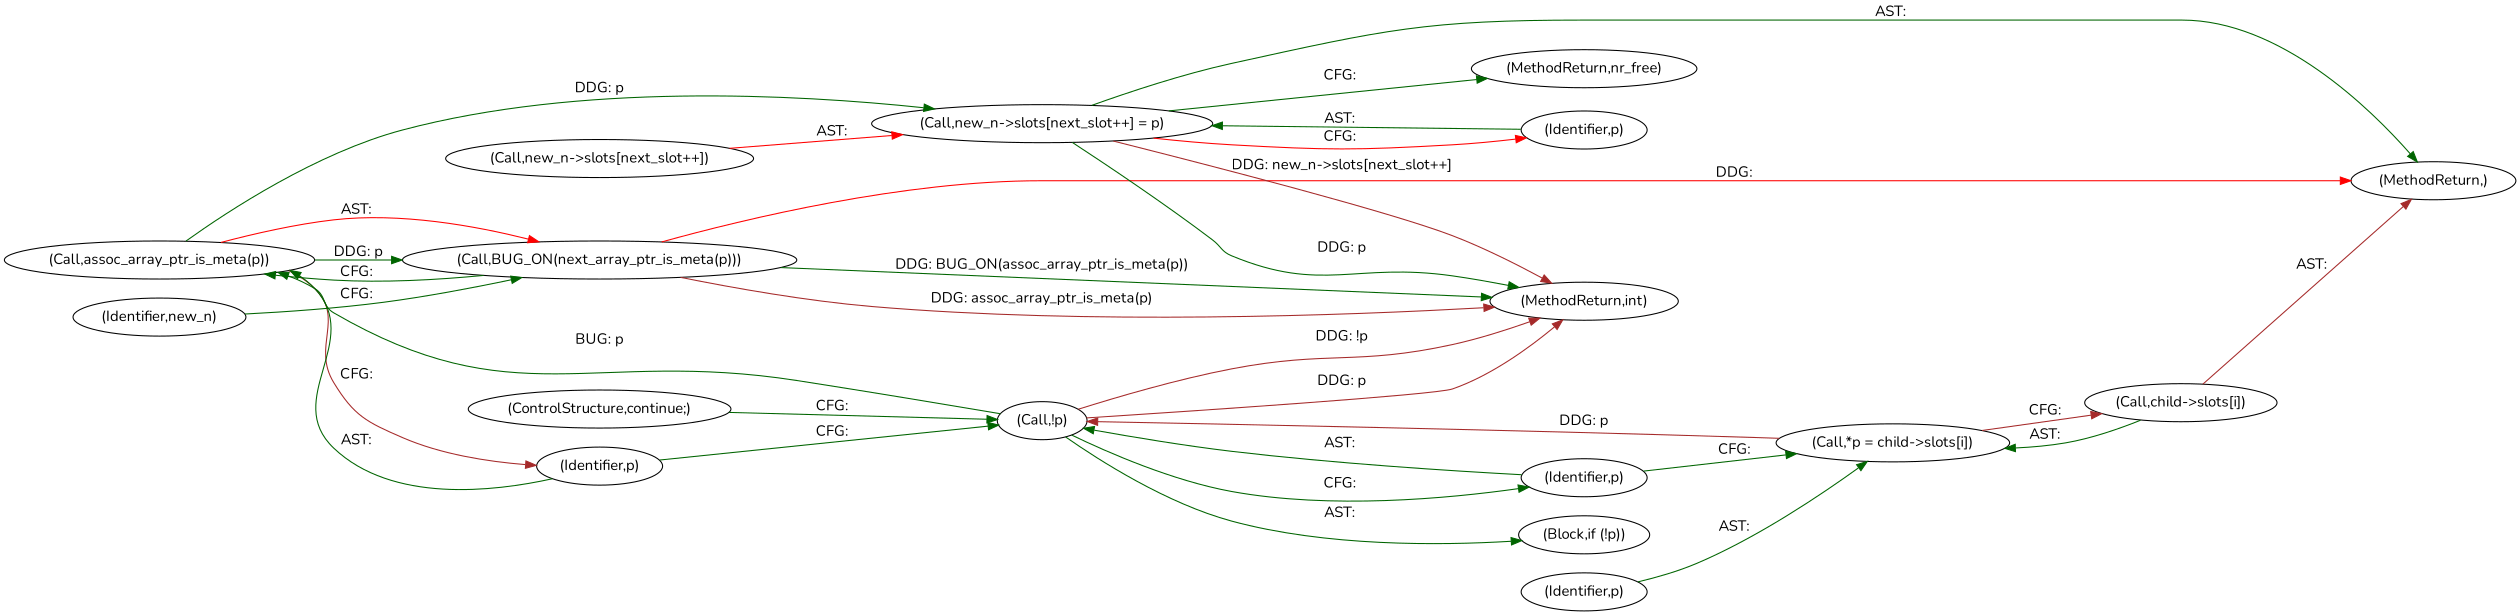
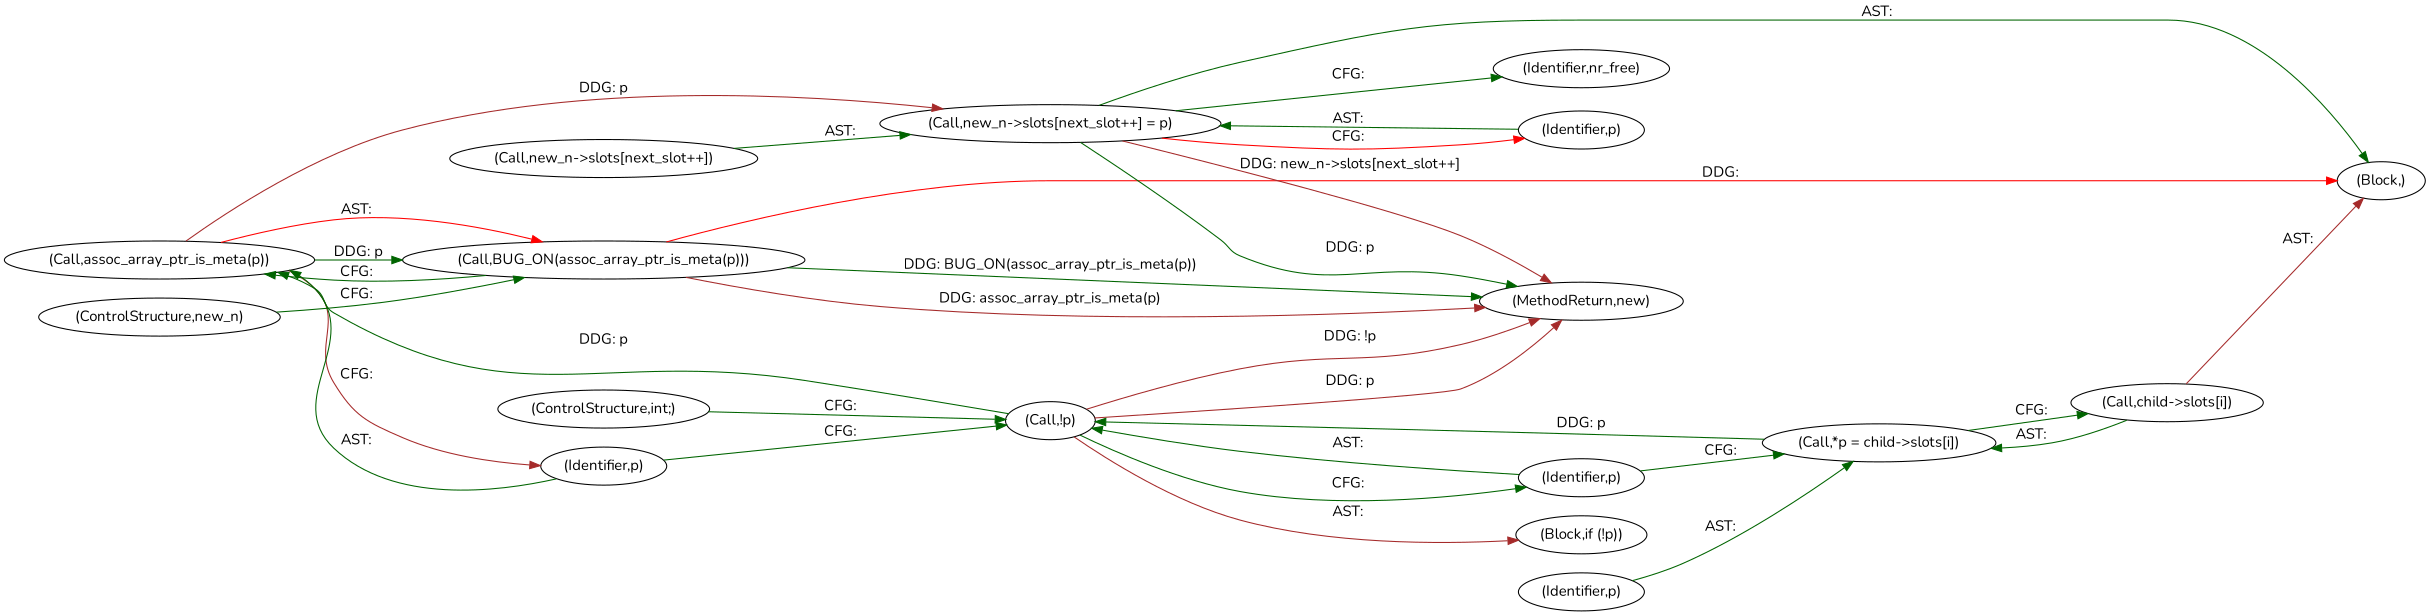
(1584, 69) -> (1581, 69)
(540, 105) -> (544, 104)
(811, 142) -> (817, 142)
(2434, 181) -> (2381, 181)
(600, 260) -> (604, 260)
(1584, 301) -> (1581, 301)
(159, 317) -> (159, 317)
(600, 340) -> (604, 340)
(600, 409) -> (604, 409)
(2037, 423) -> (2023, 423)
(1439, 429) -> (1435, 430)
(1278, 531) -> (1281, 529)
